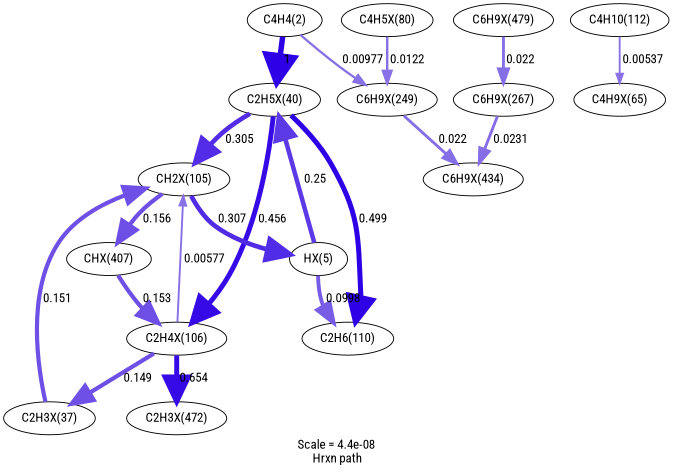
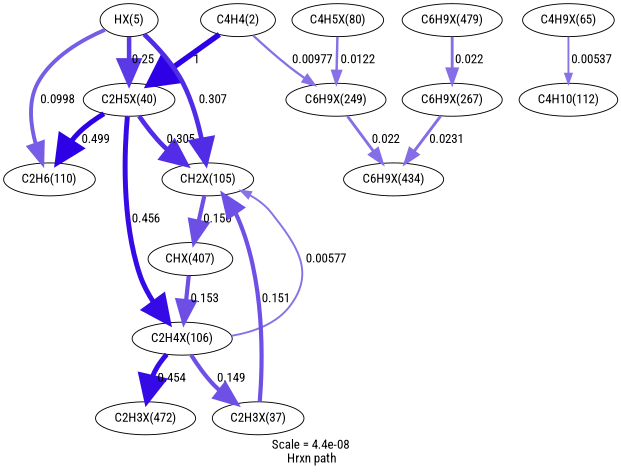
(620, 55) -> (568, 55)
(223, 231) -> (182, 82)
(192, 378) -> (170, 378)
